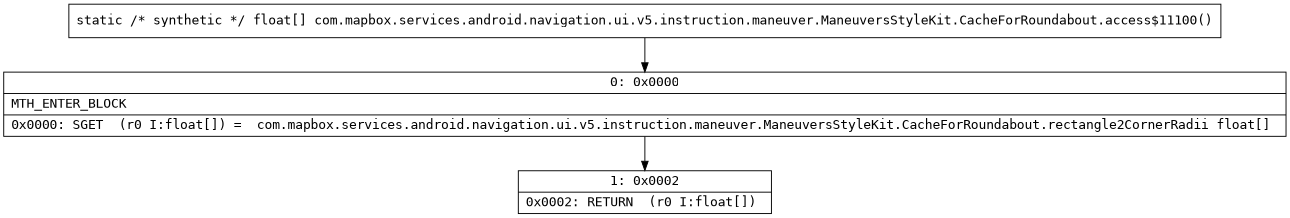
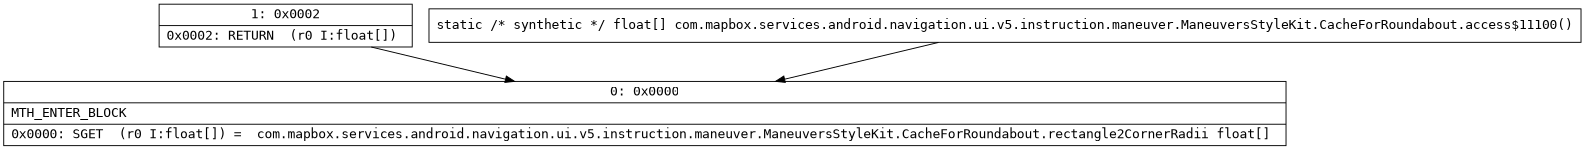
(645, 149) -> (438, 63)
